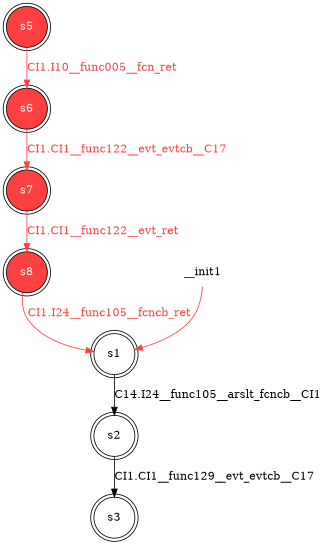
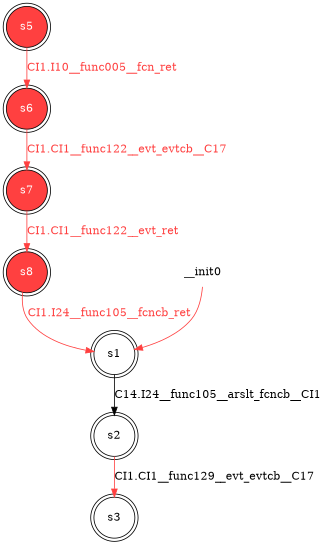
(203, 272) -> (203, 272)
(114, 473) -> (114, 473)
